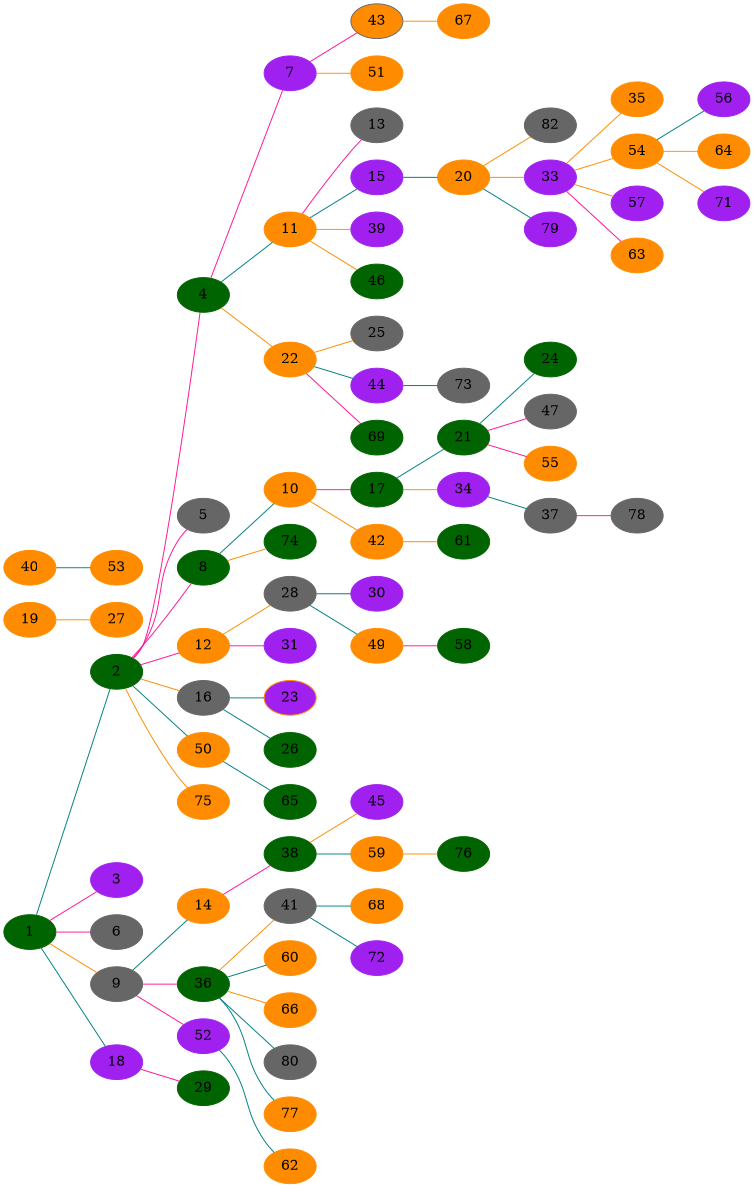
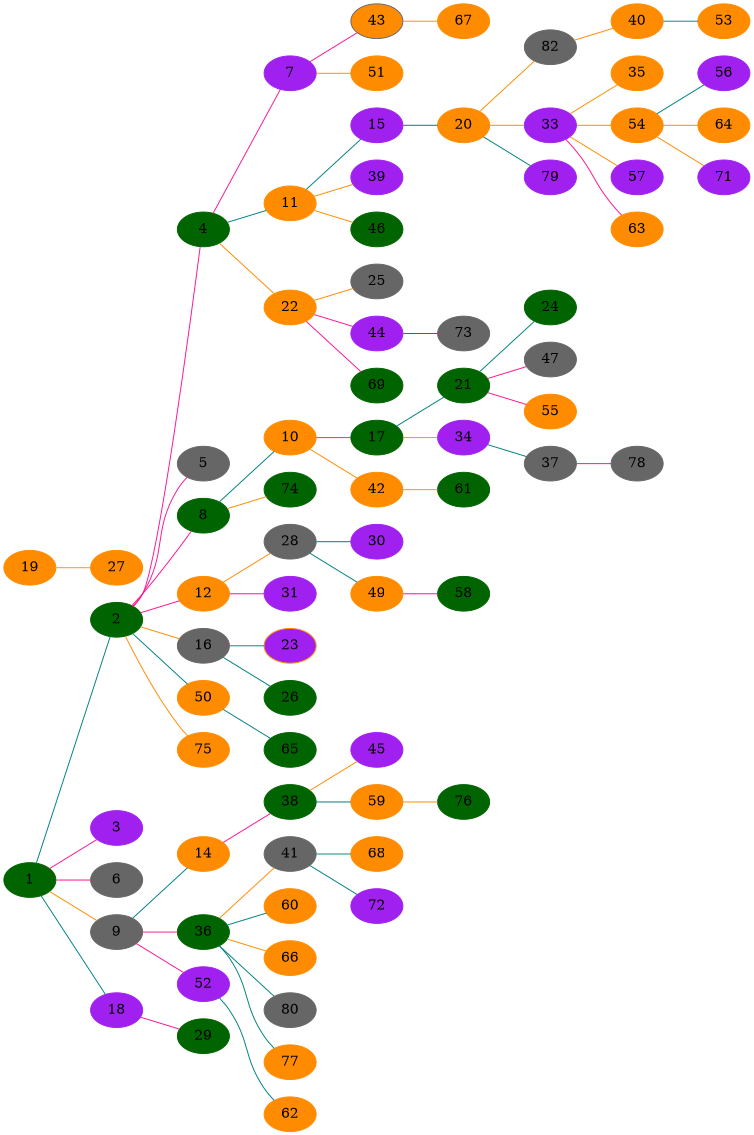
none -> (594, 34)
(377, 125) -> none
(334, 373) -> (334, 321)
